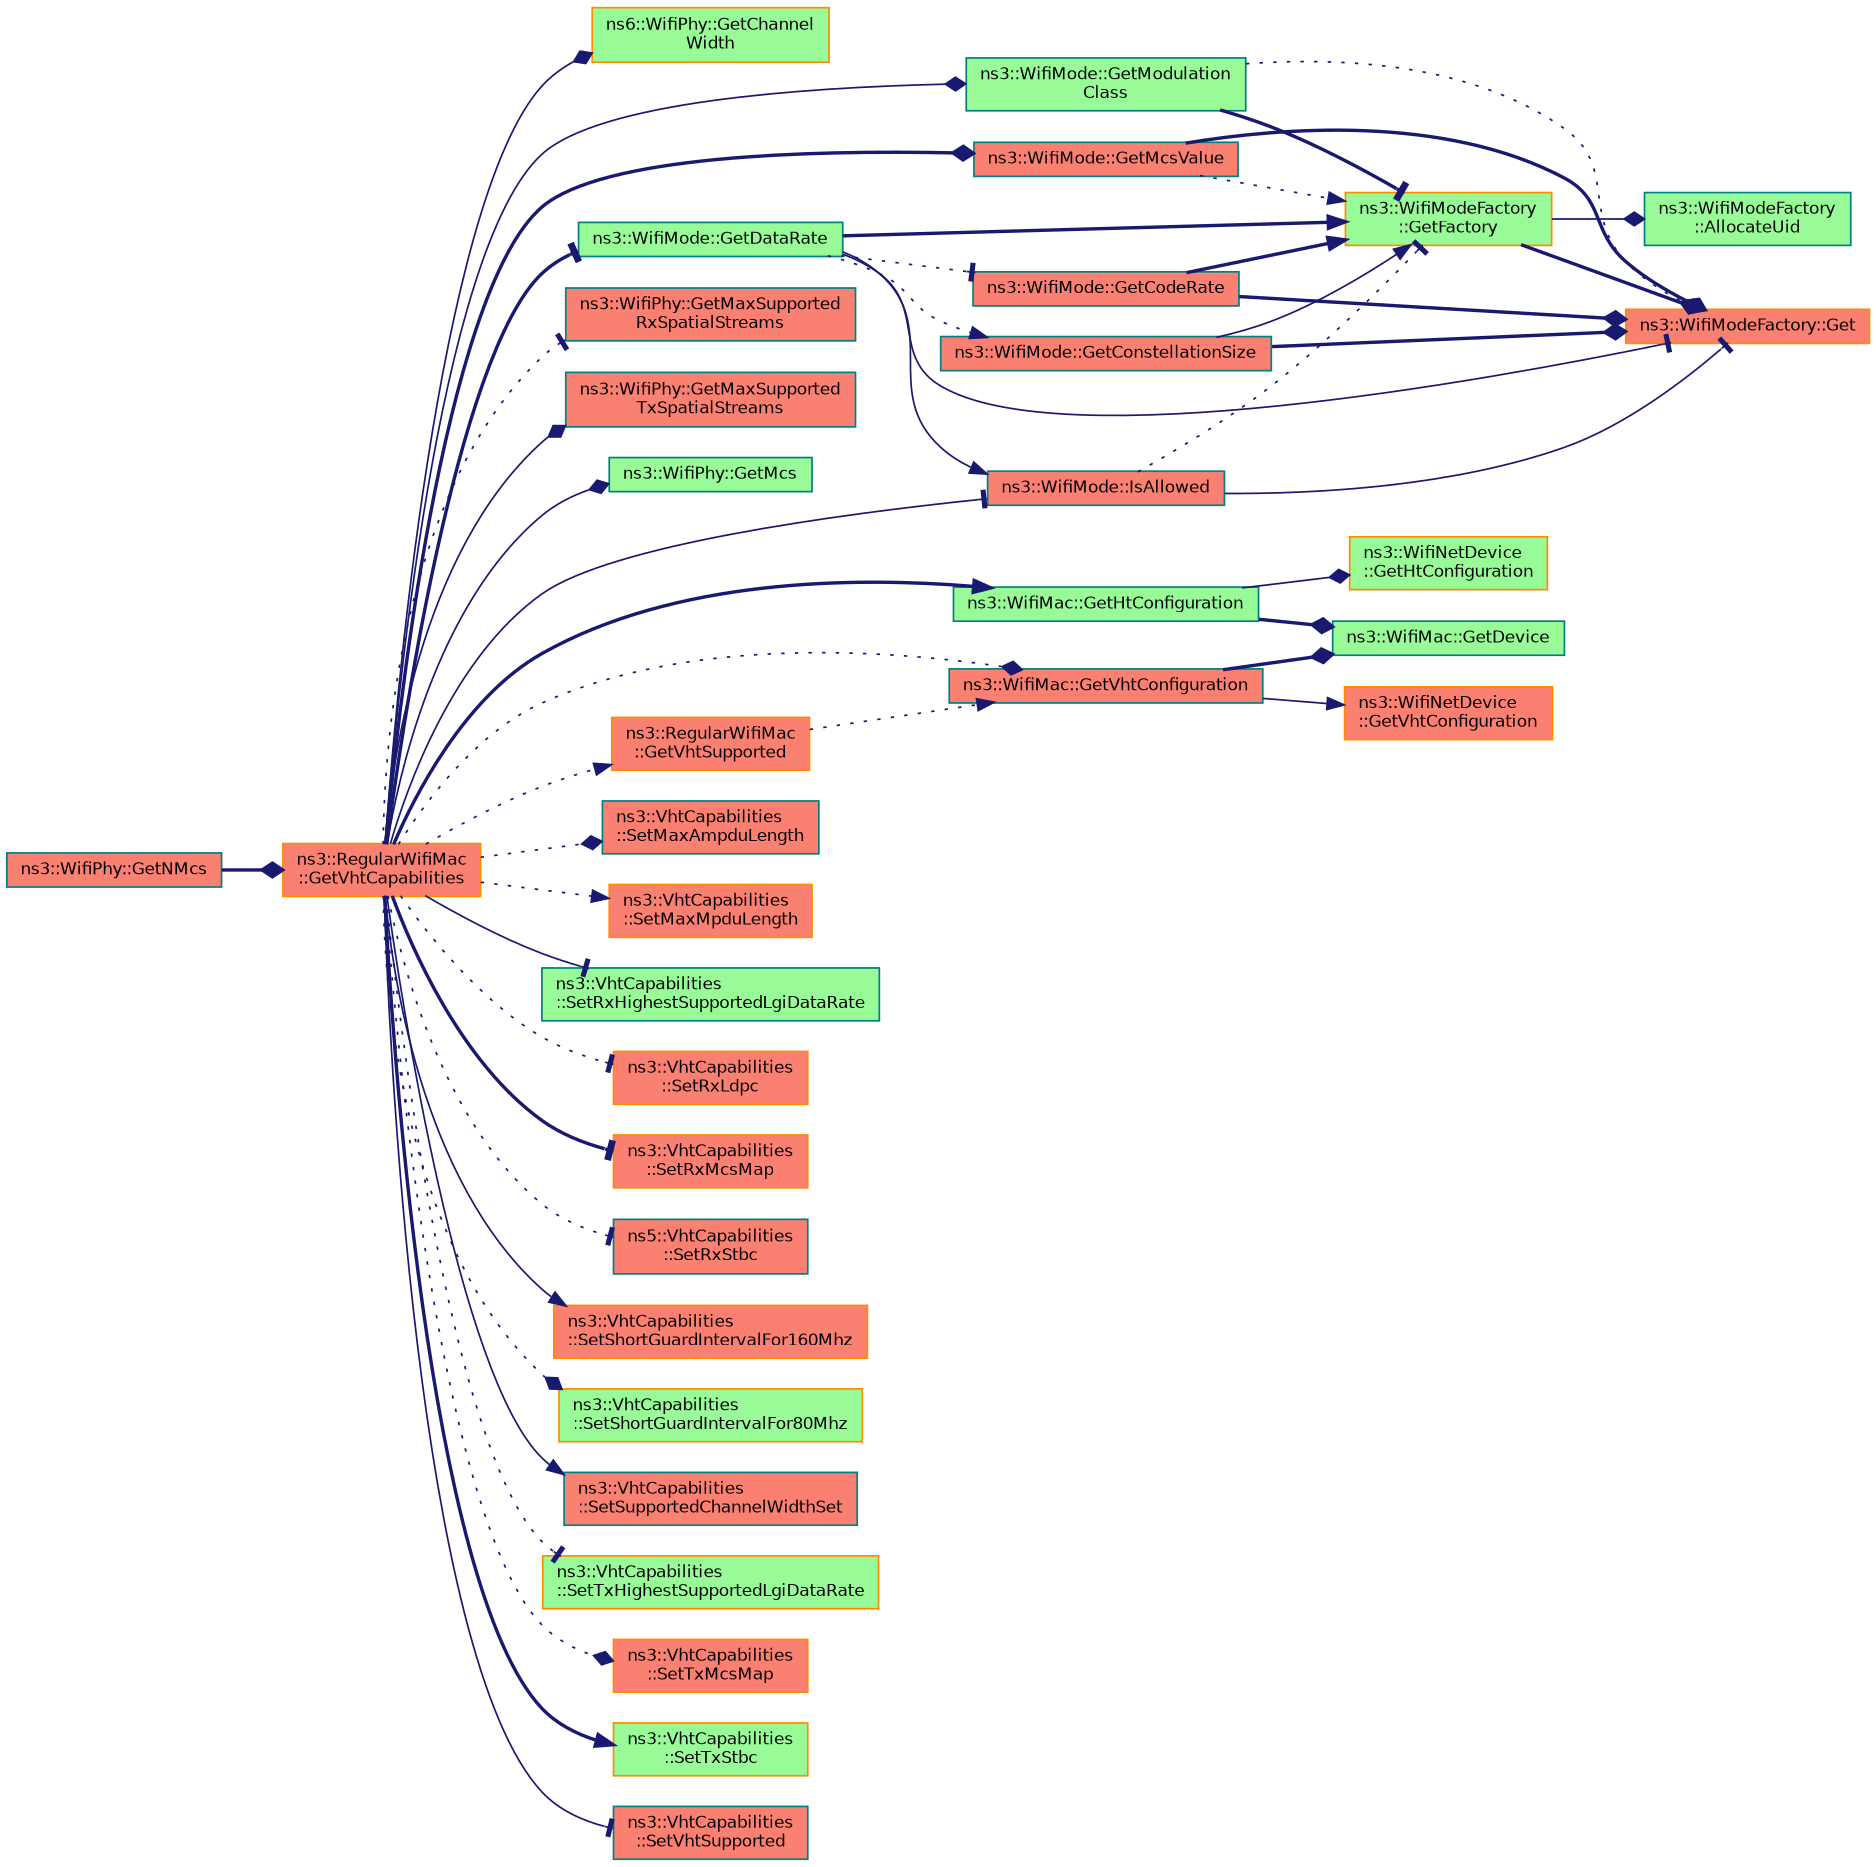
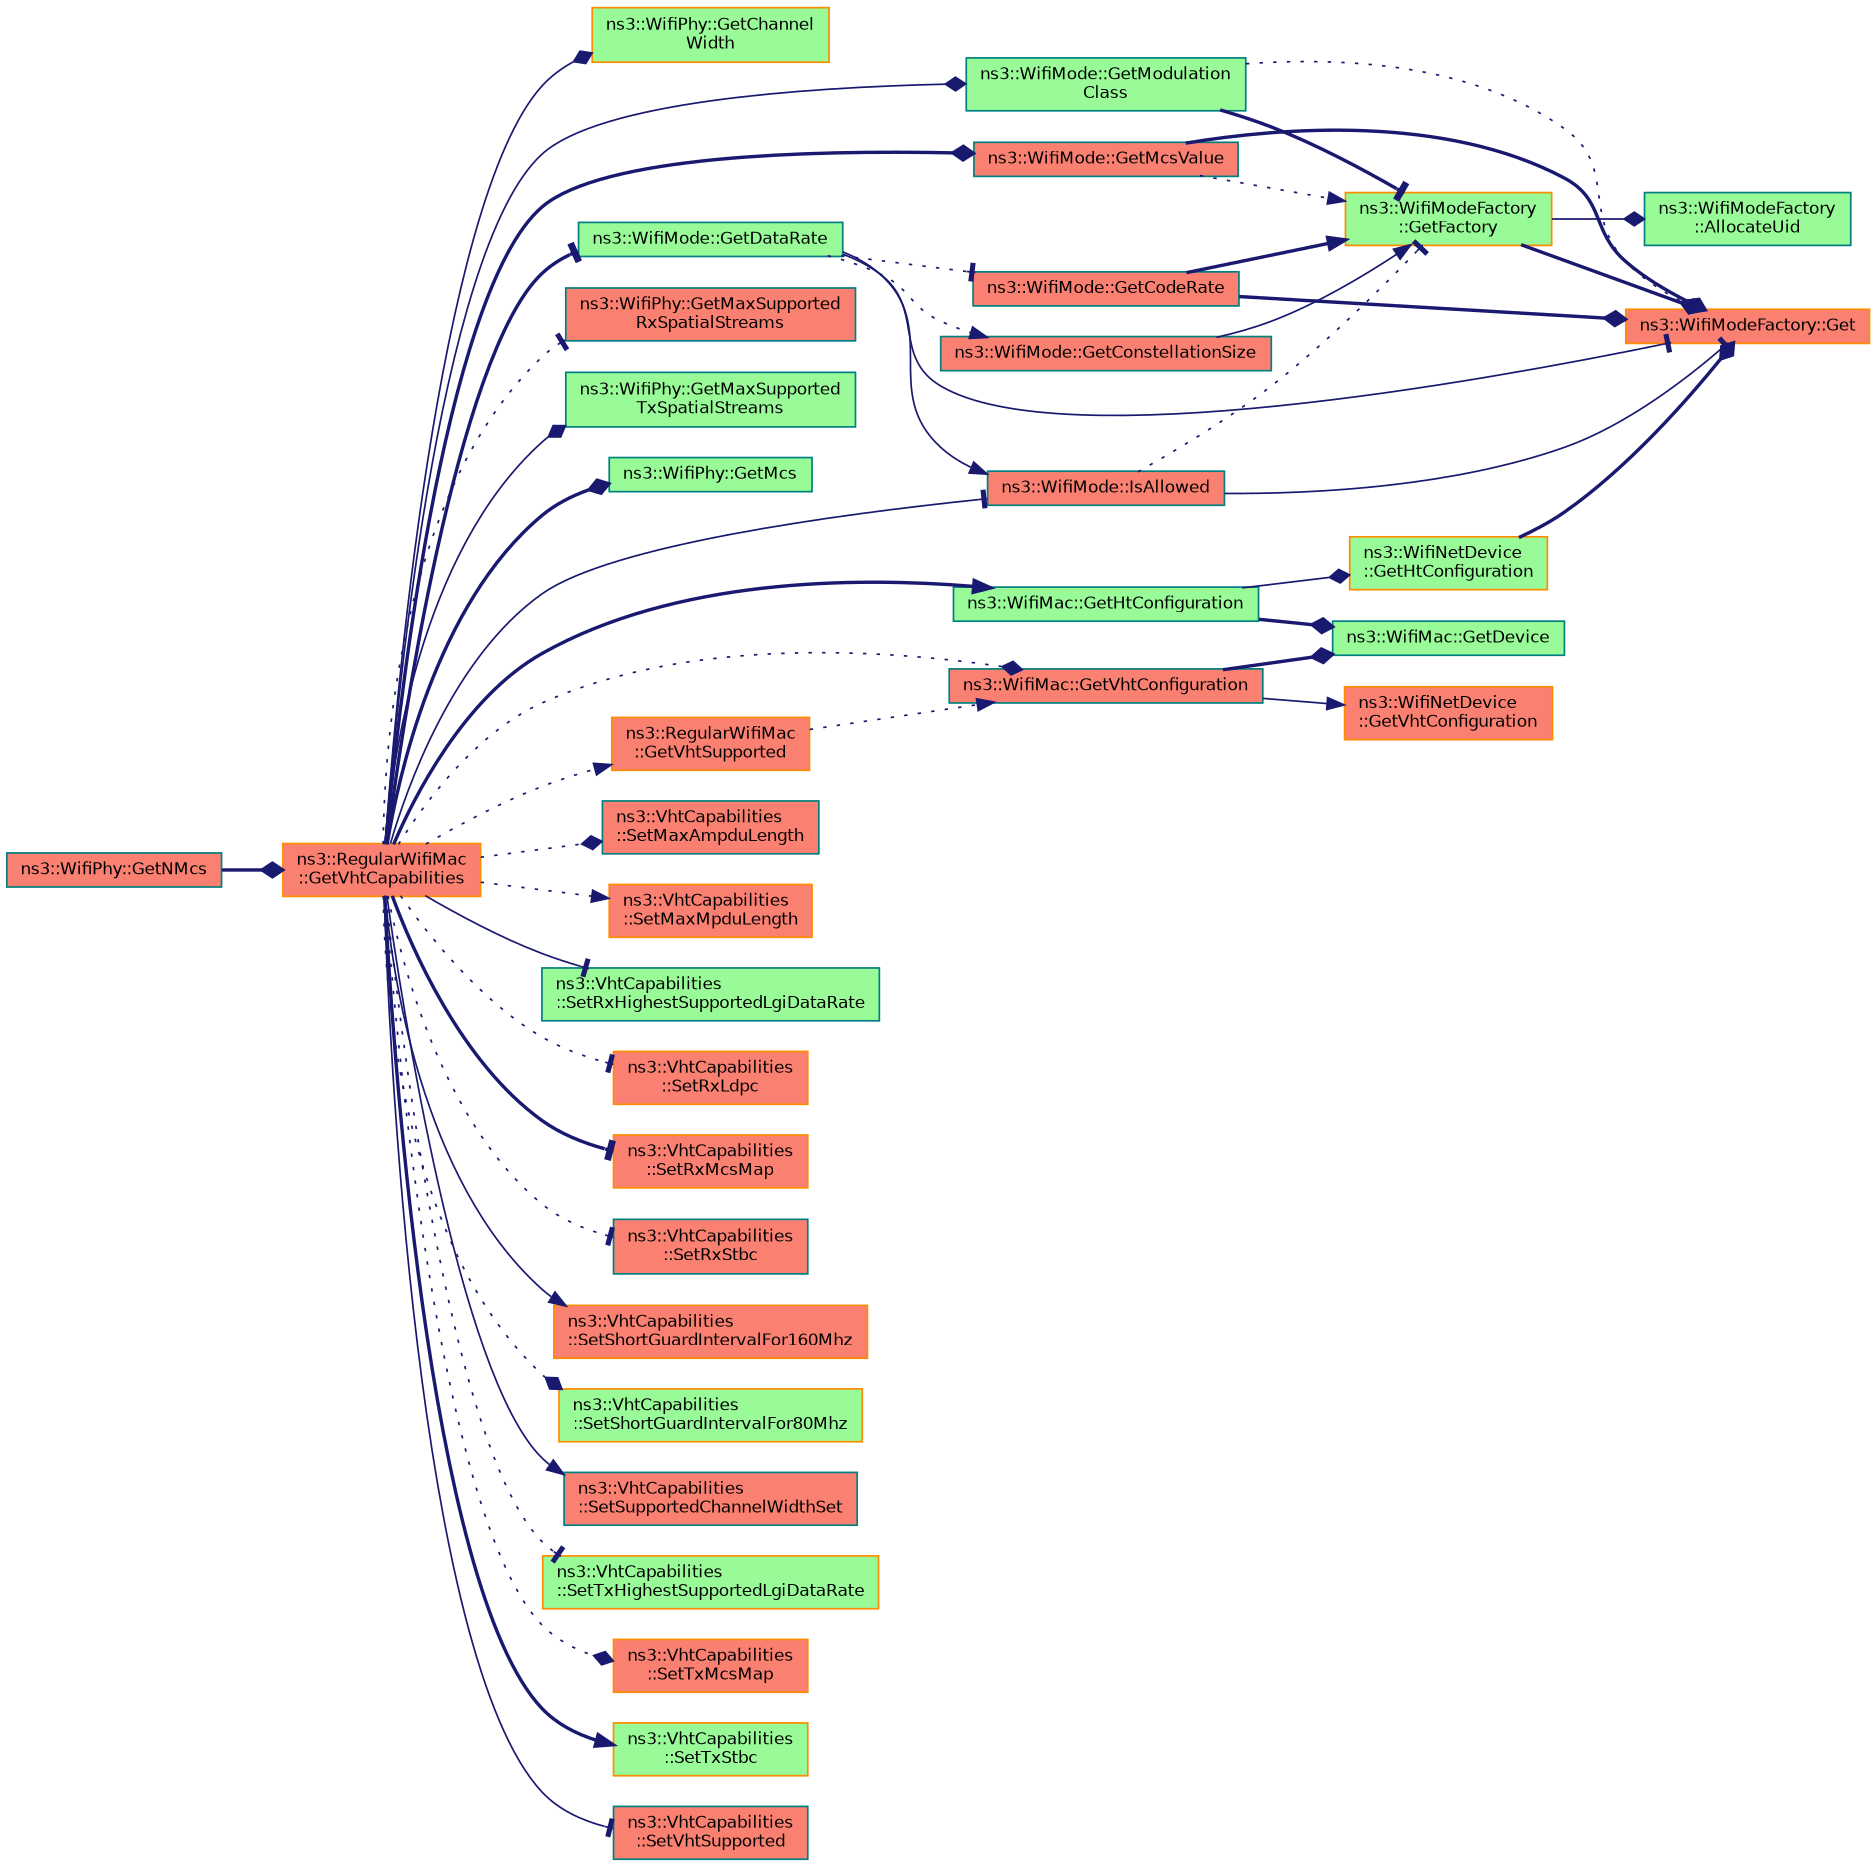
(711, 35) -> (711, 35)
(1085, 229) -> none
(1439, 339) -> (1629, 459)
(711, 400) -> (711, 400)
(449, 642) -> (449, 642)
(711, 1247) -> (711, 1247)
